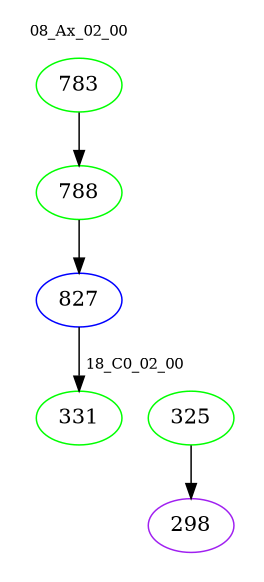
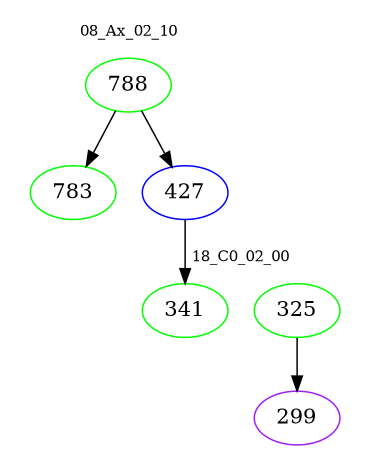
(79, 32) -> (129, 32)
(79, 132) -> (104, 132)
(79, 300) -> (185, 193)
(79, 418) -> (185, 311)
(191, 526) -> (297, 418)
